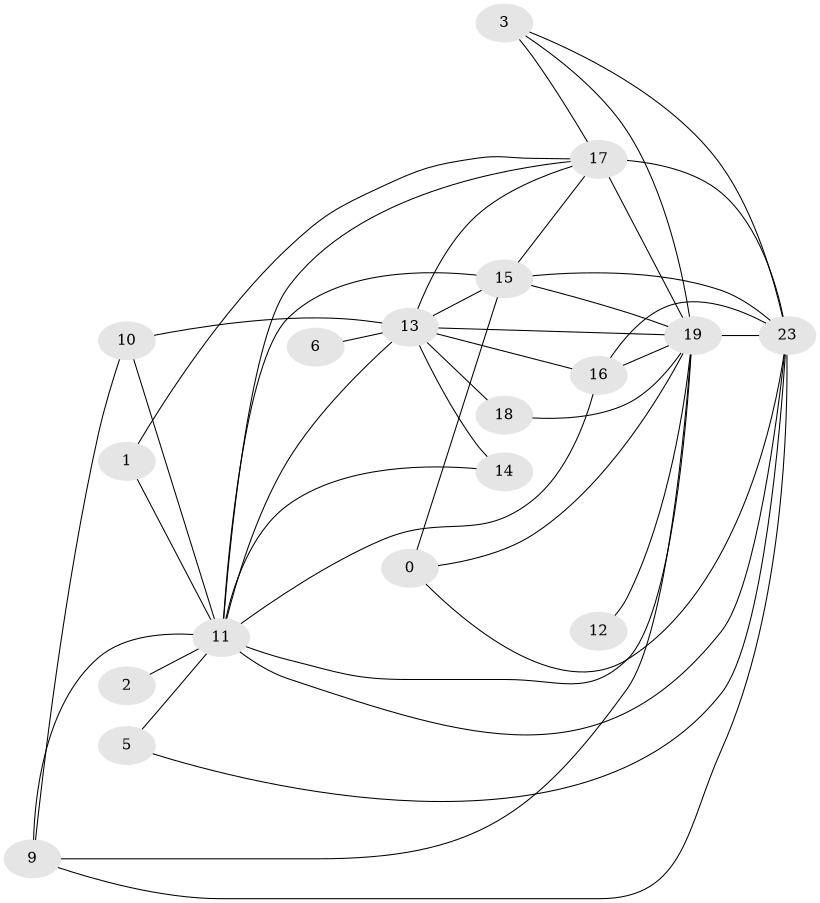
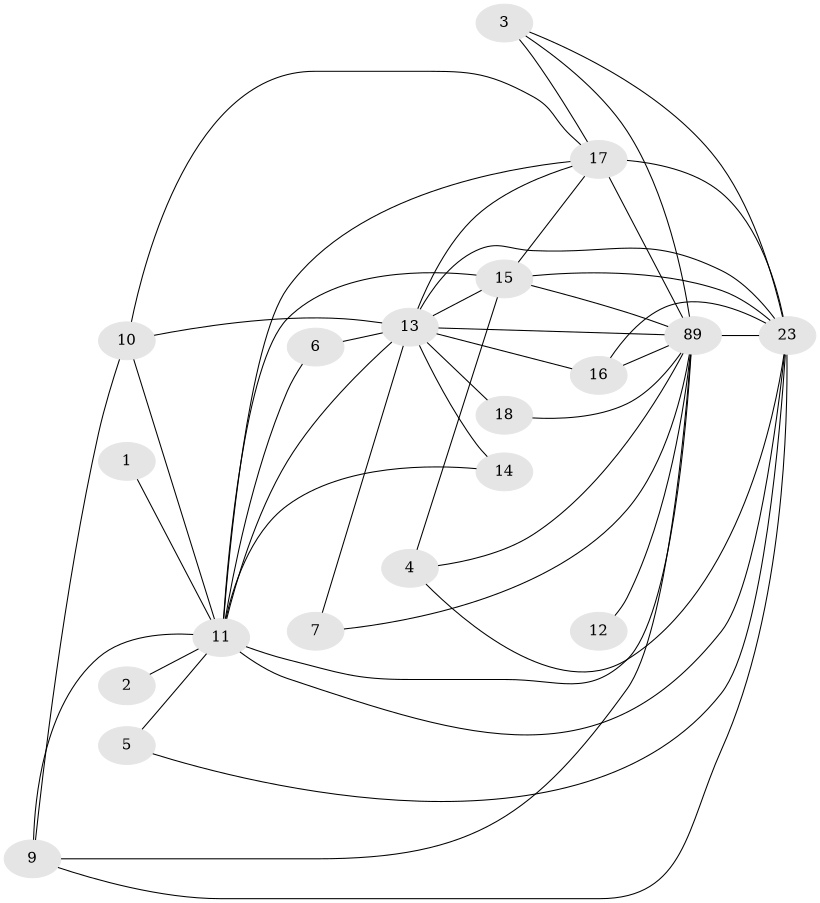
(310, 228) -> (294, 75)
none -> (595, 250)
(693, 336) -> (693, 336)
(439, 527) -> (254, 488)
(410, 568) -> (410, 568)
none -> (316, 631)
